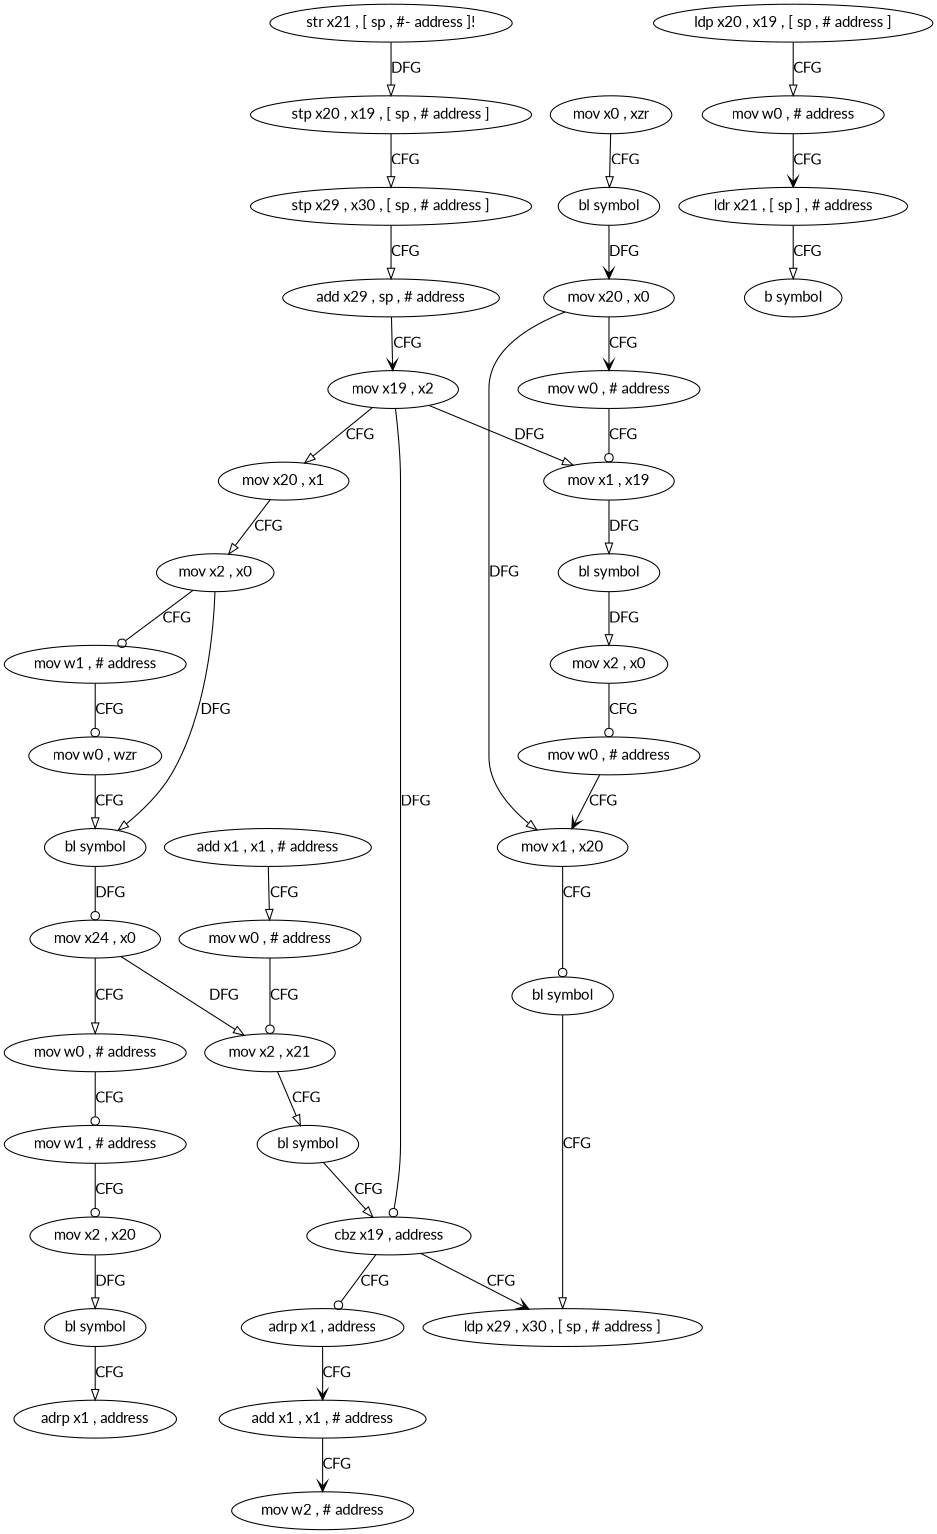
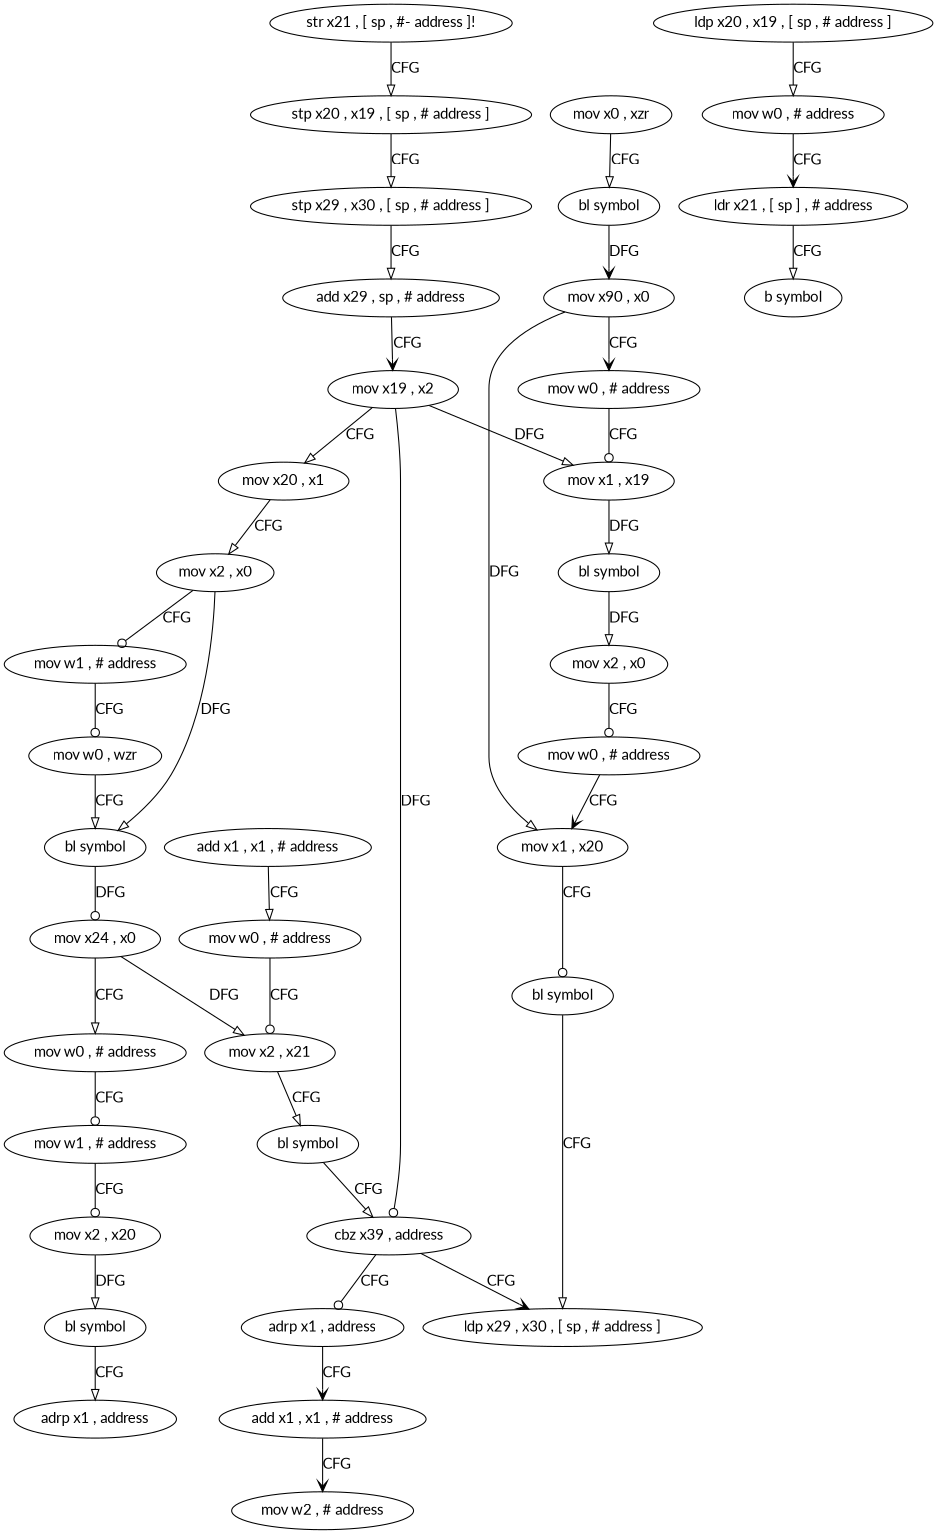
(406, 69) -> (406, 69)
(609, 298) -> (609, 298)
(389, 1236) -> (389, 1236)
